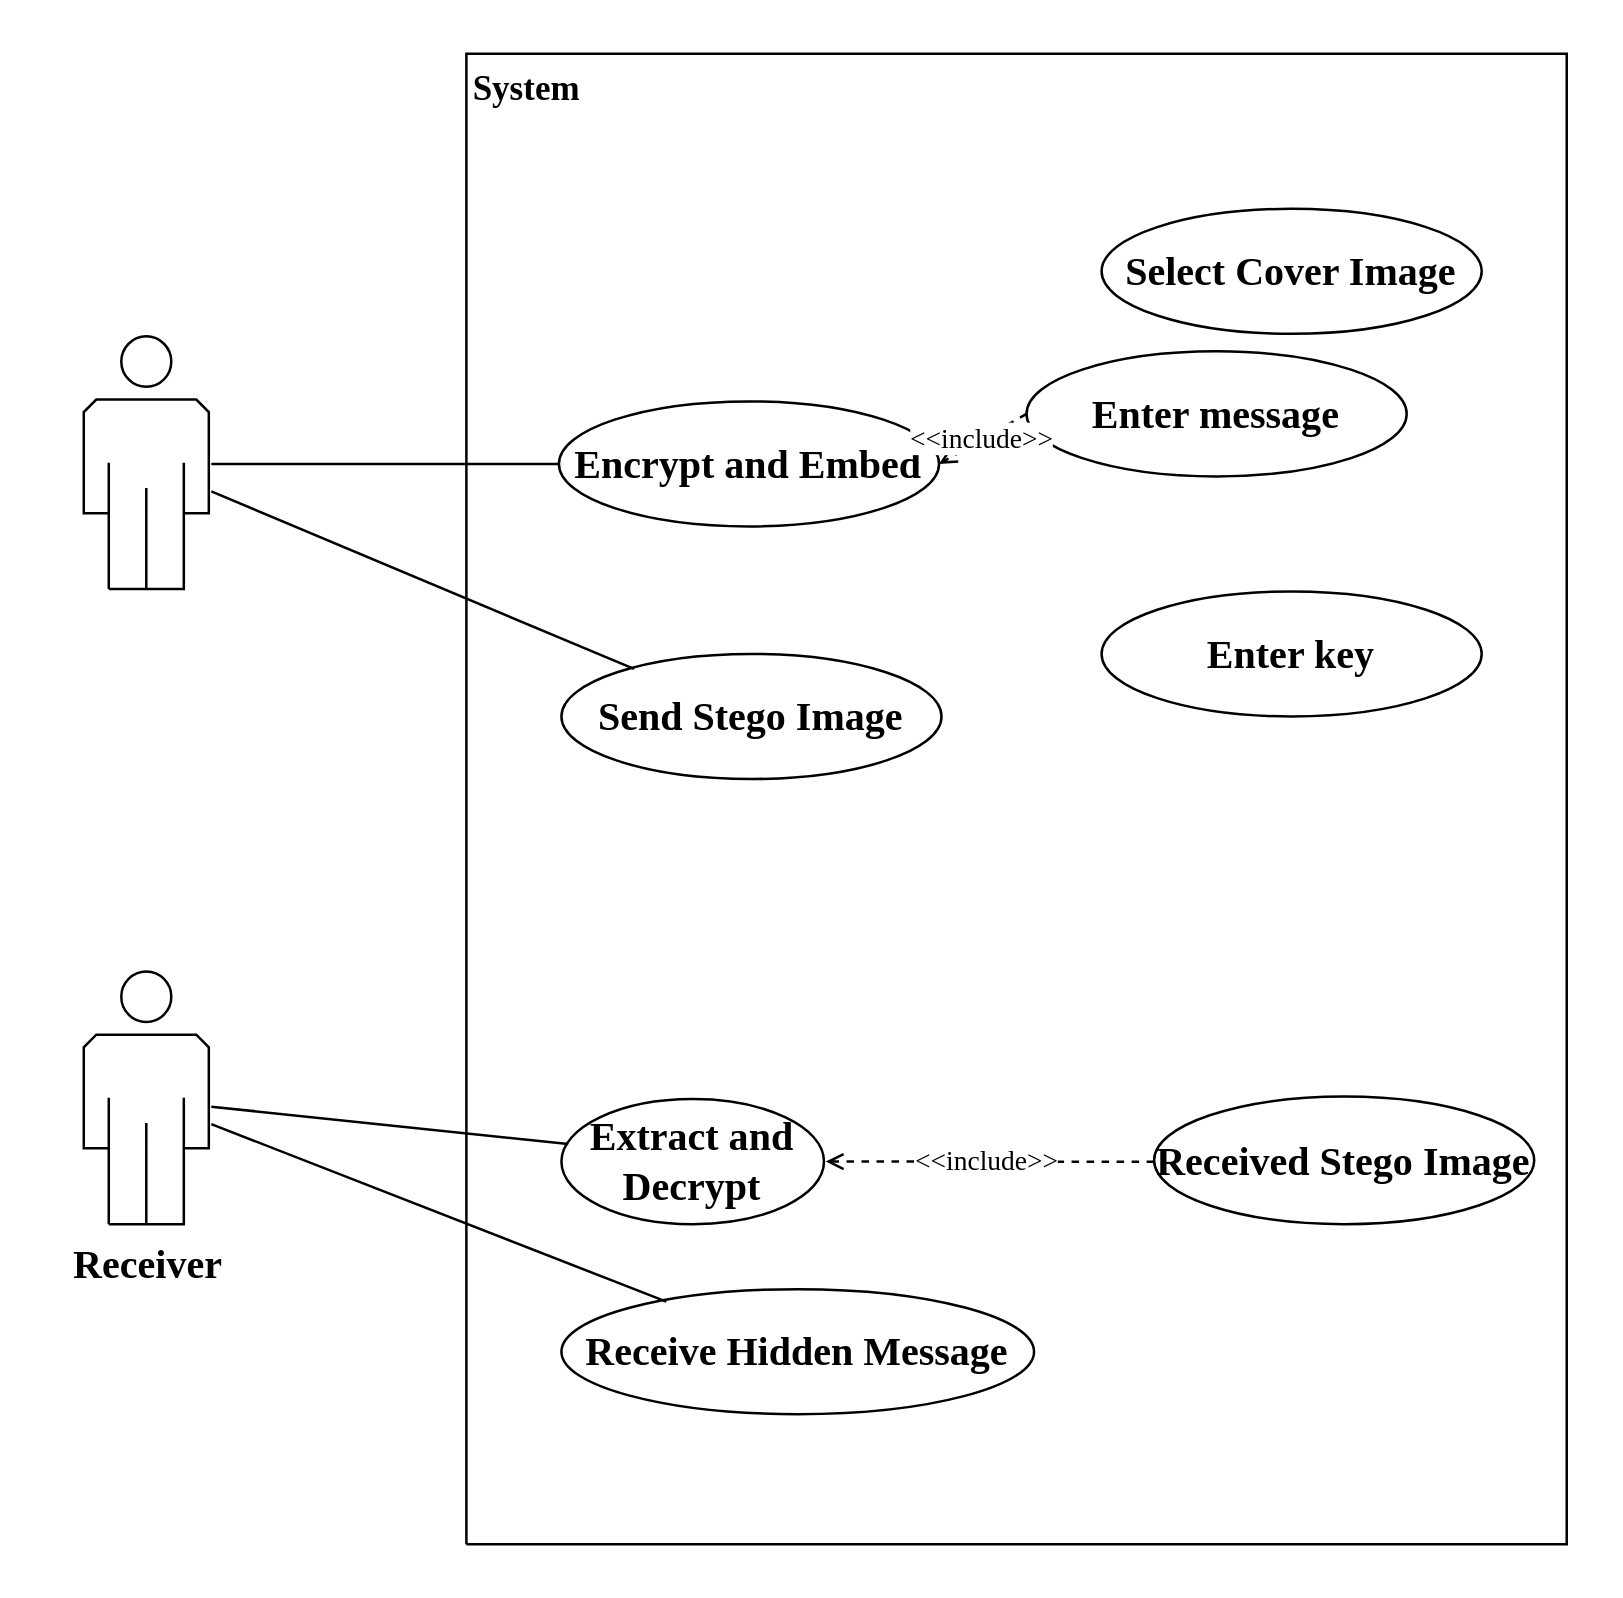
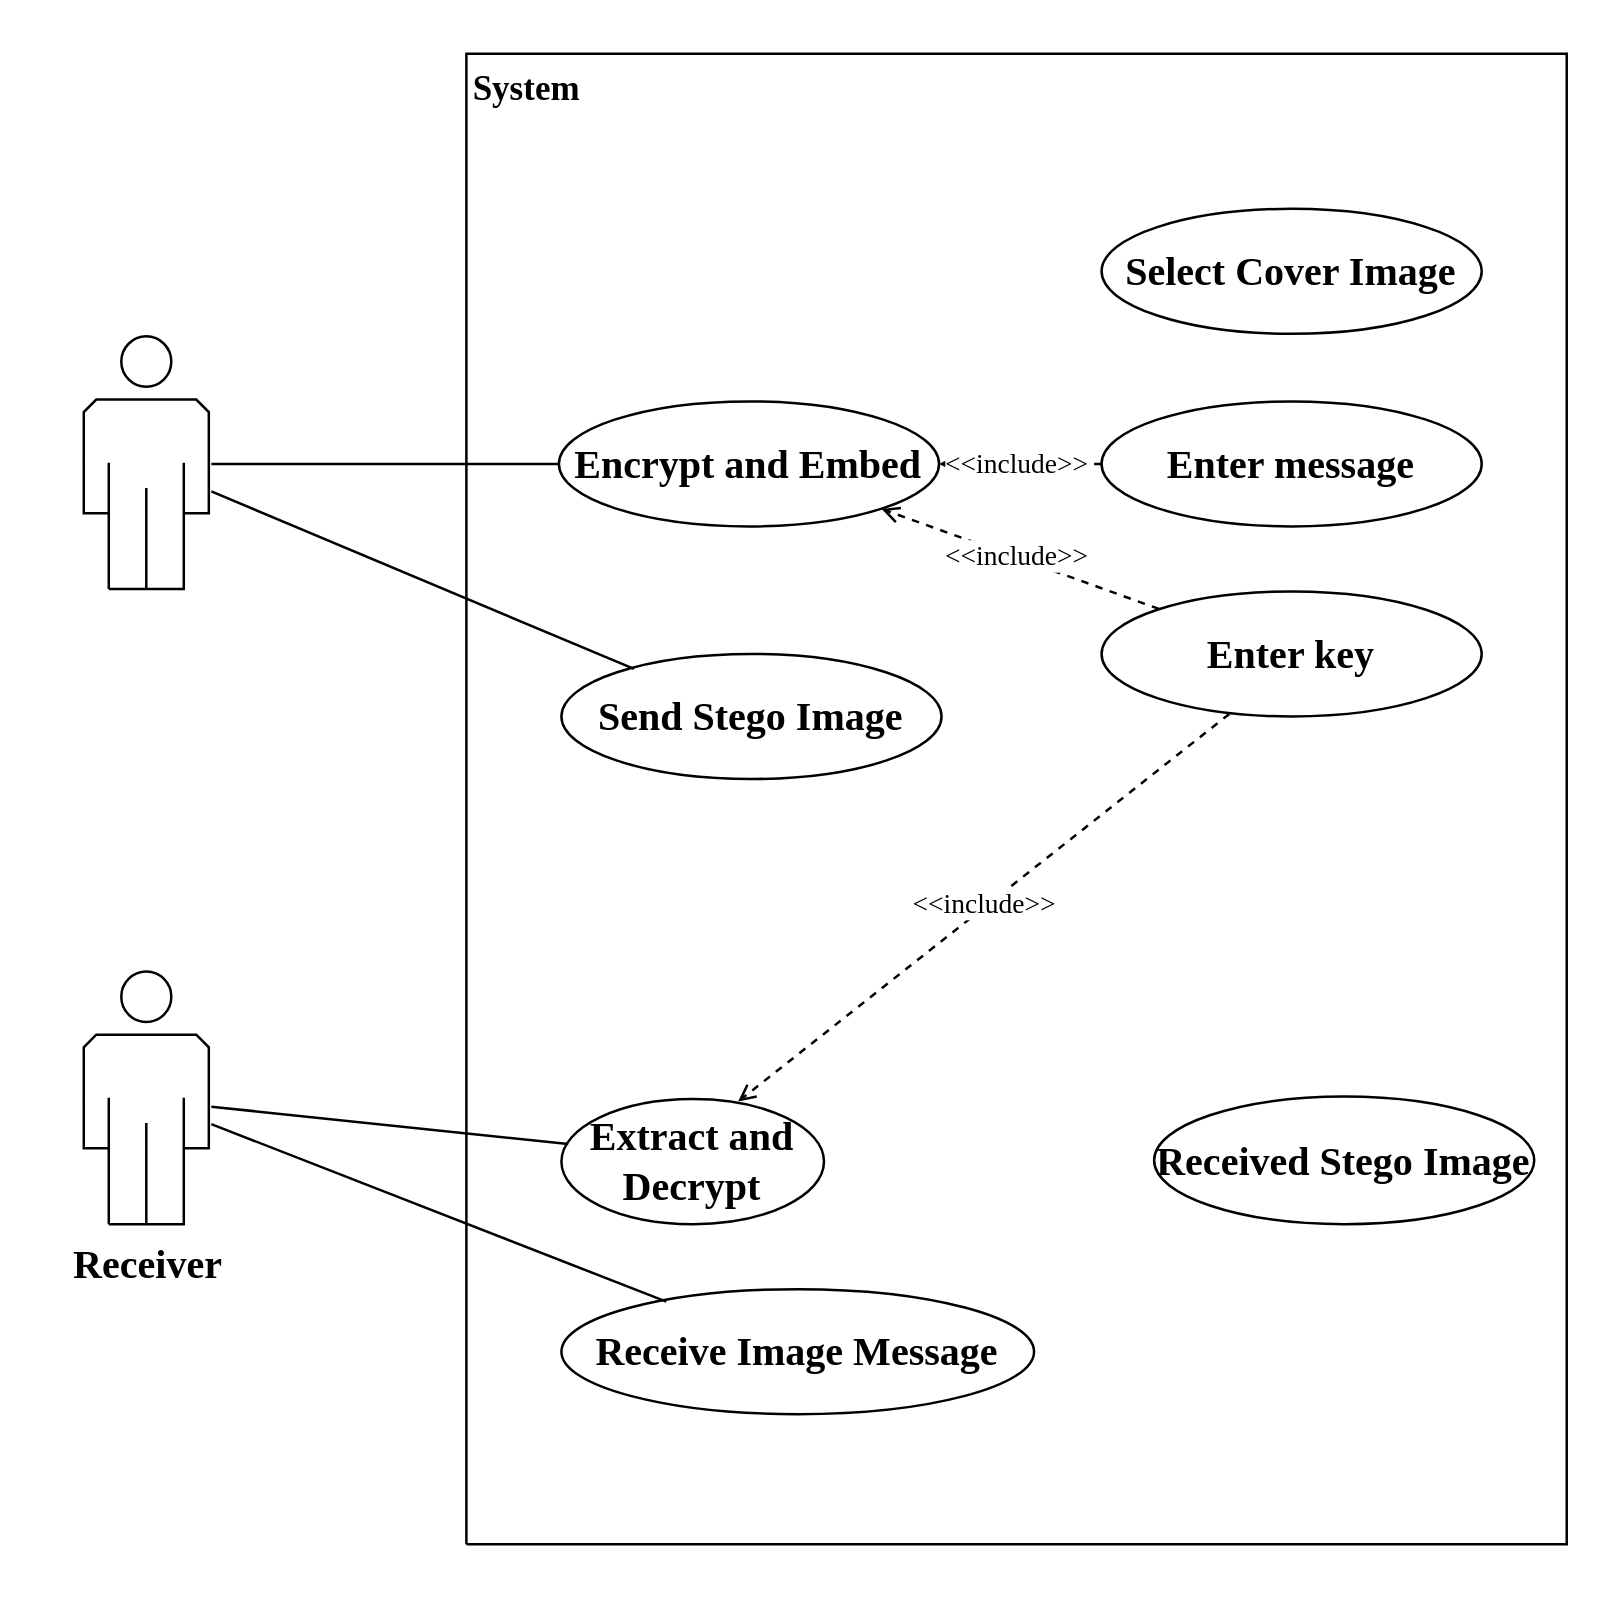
(1216, 414) -> (1291, 464)
none -> (1103, 589)
none -> (869, 998)
(990, 1161) -> none
(798, 1351) -> (798, 1351)
